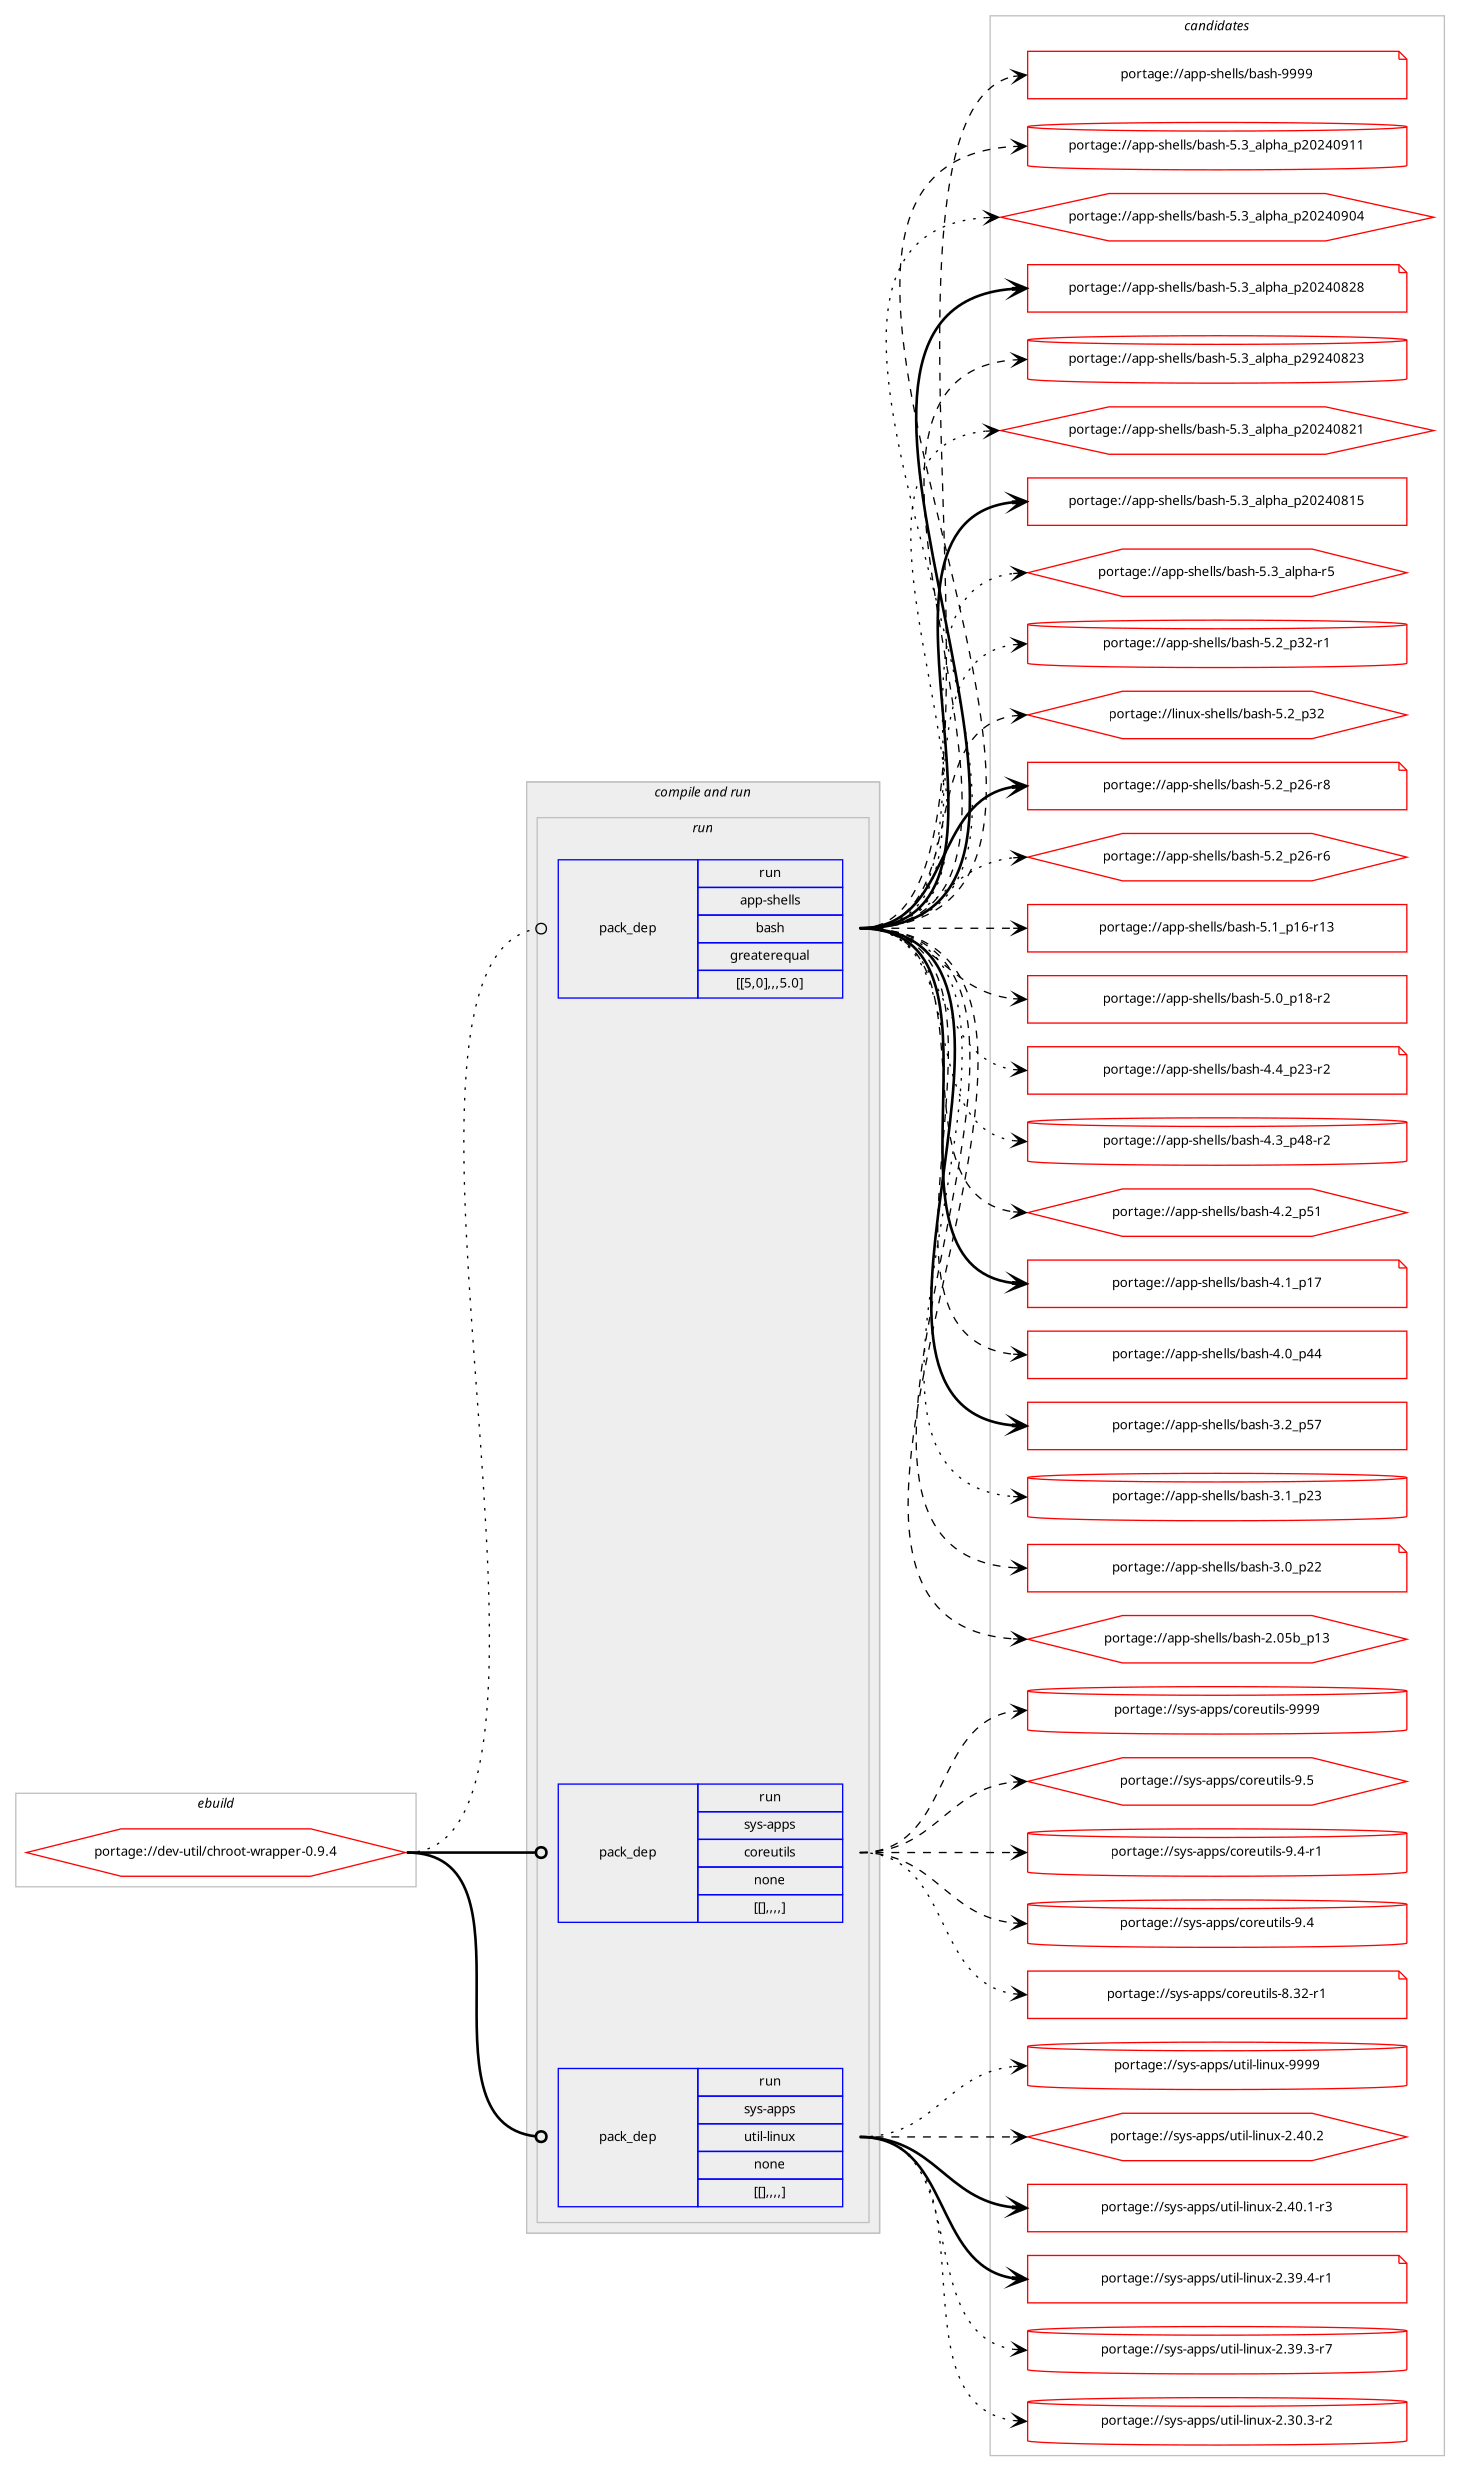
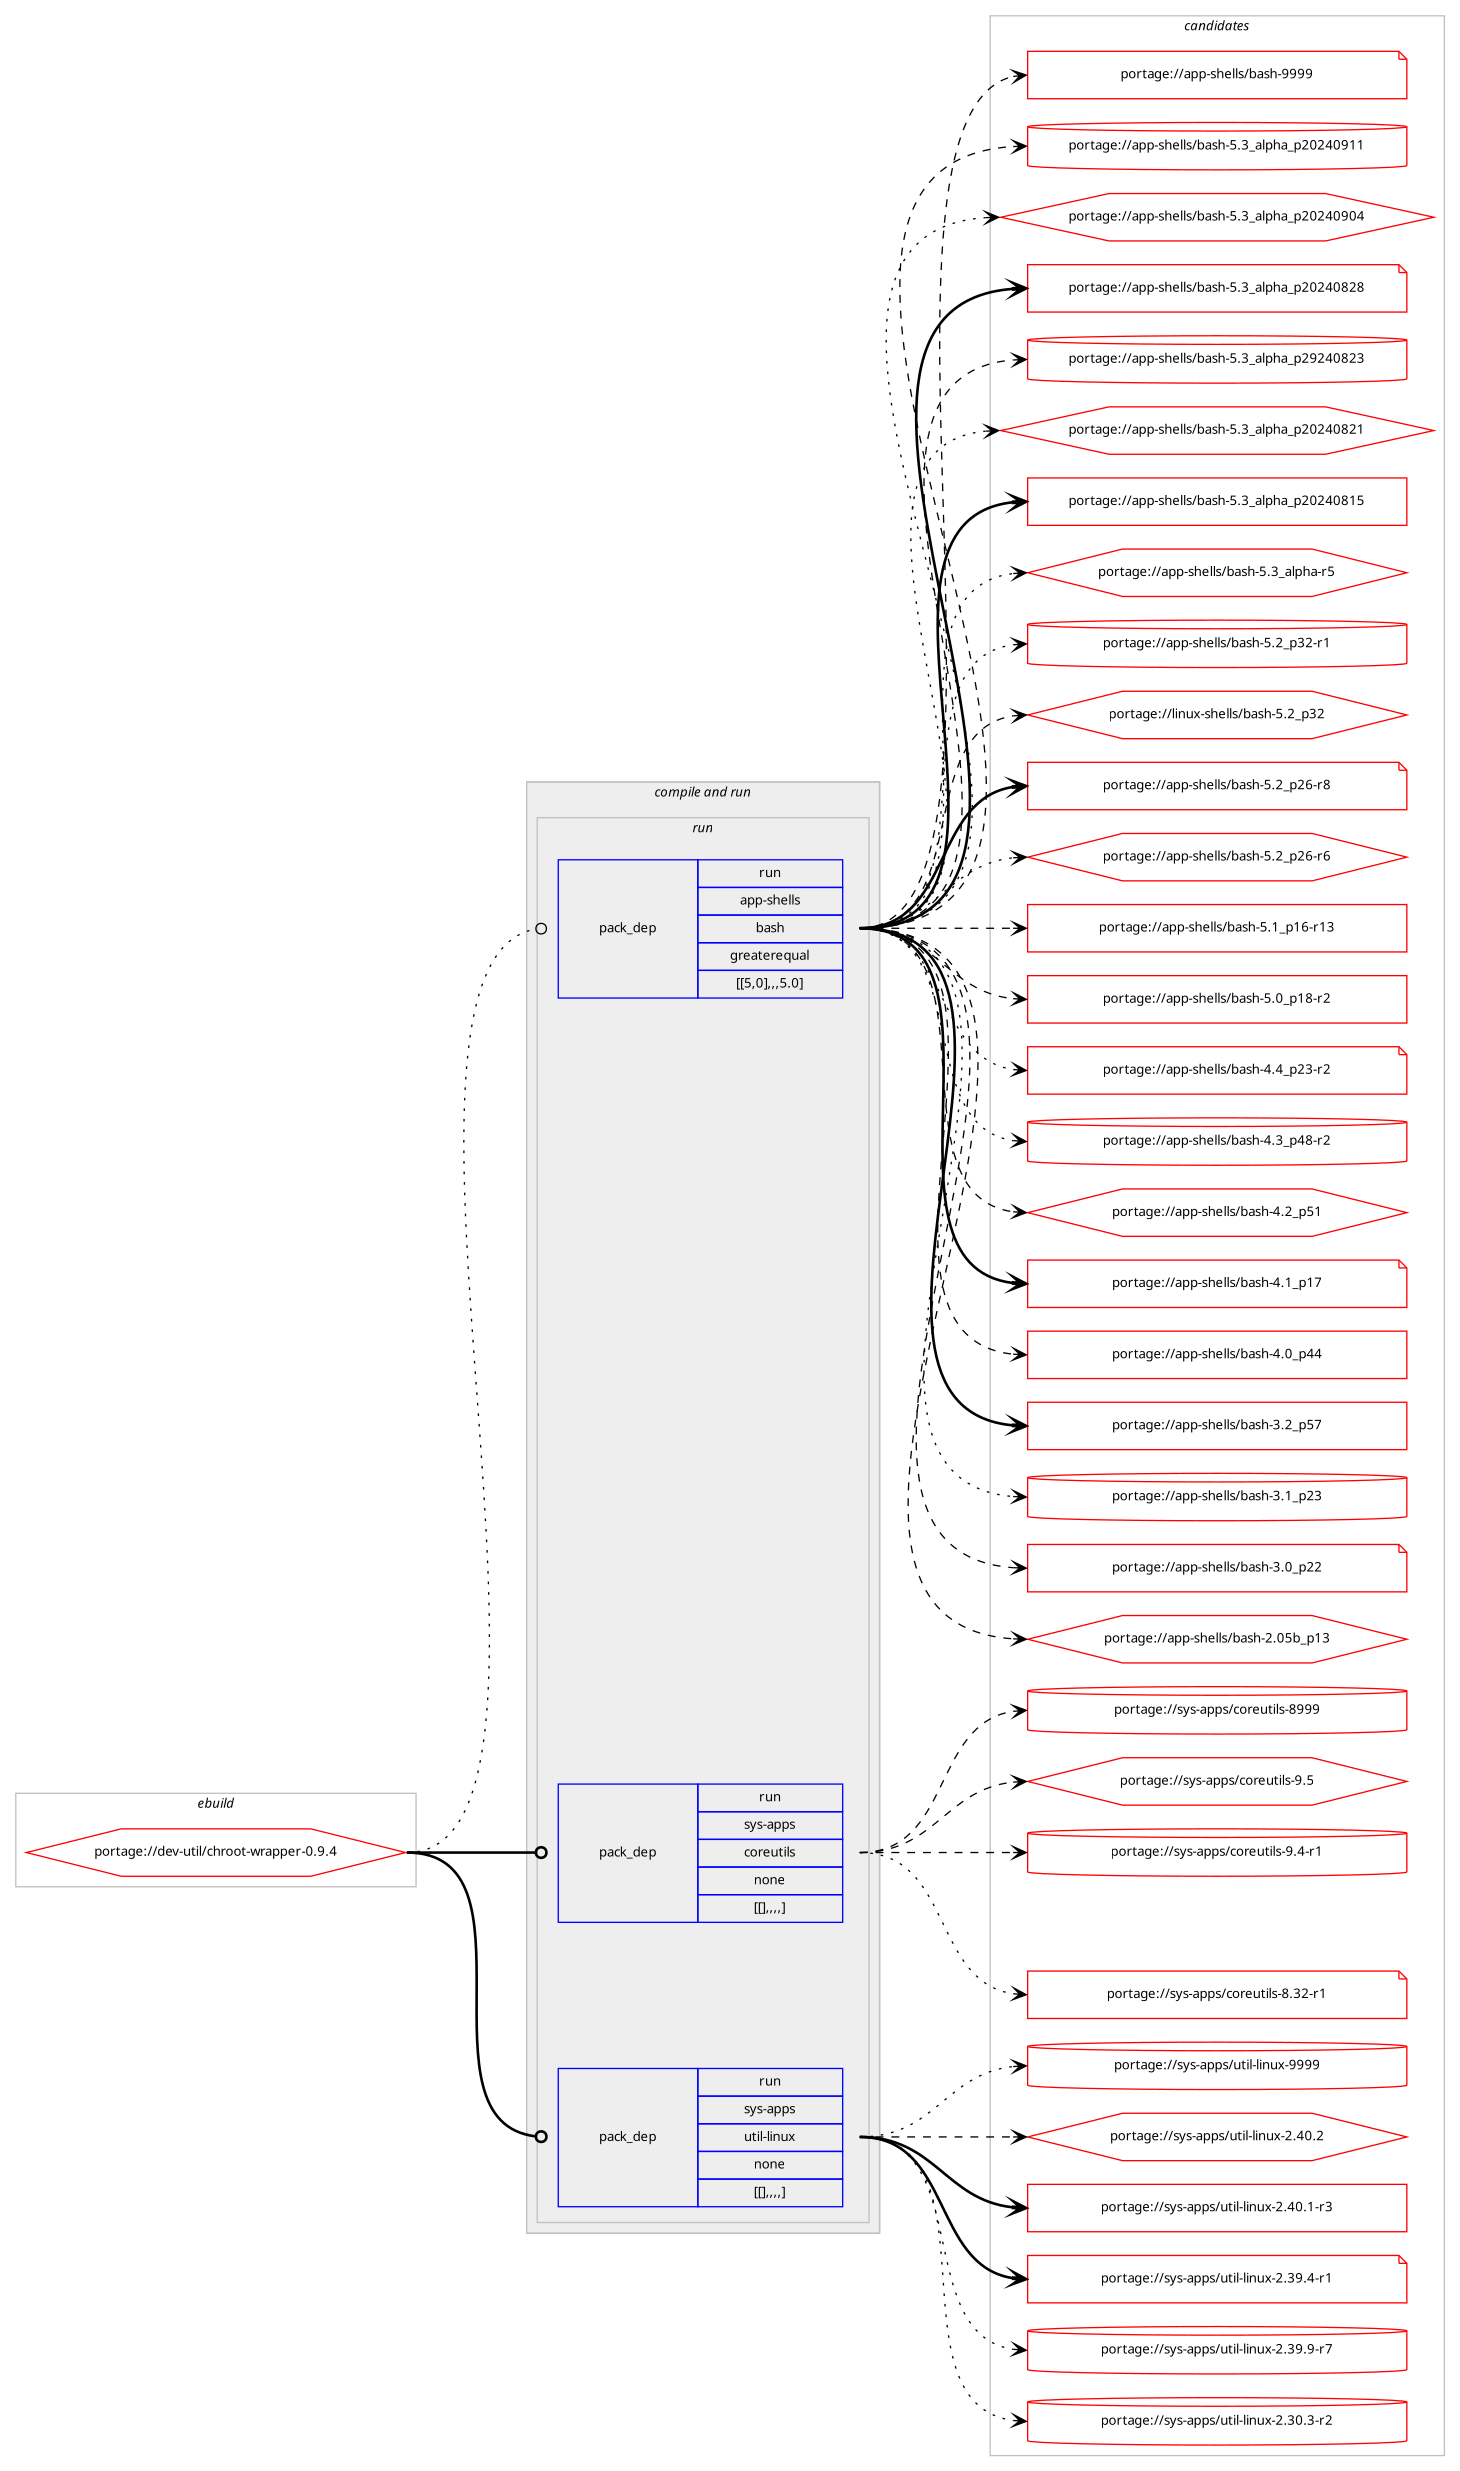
(1217, 1710) -> (1217, 1710)
(1217, 1924) -> none
(1217, 2350) -> (1217, 2350)
